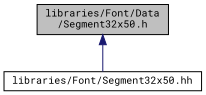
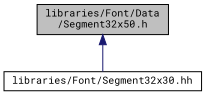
(103, 81) -> (103, 81)
